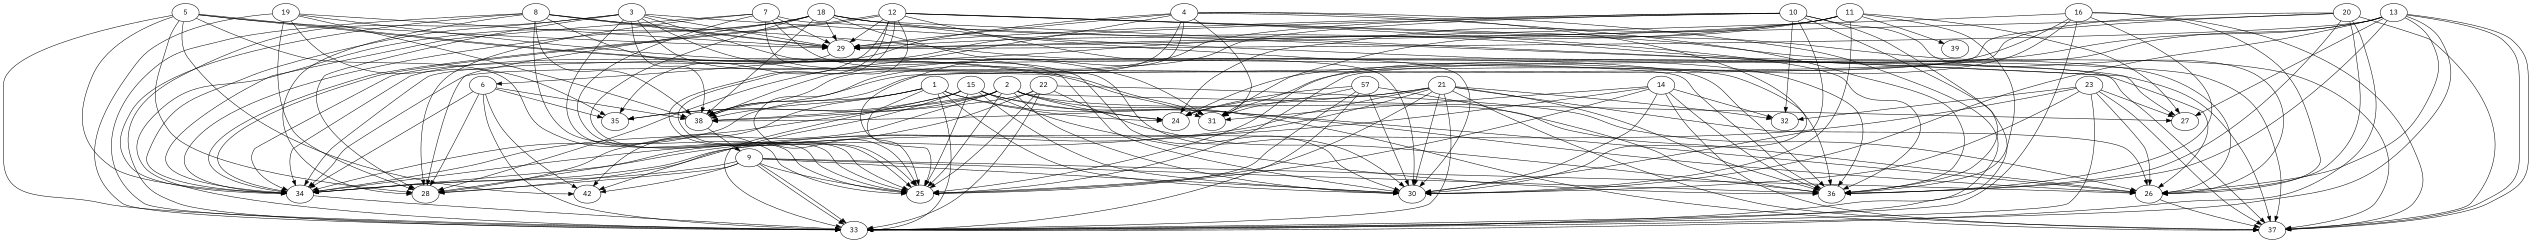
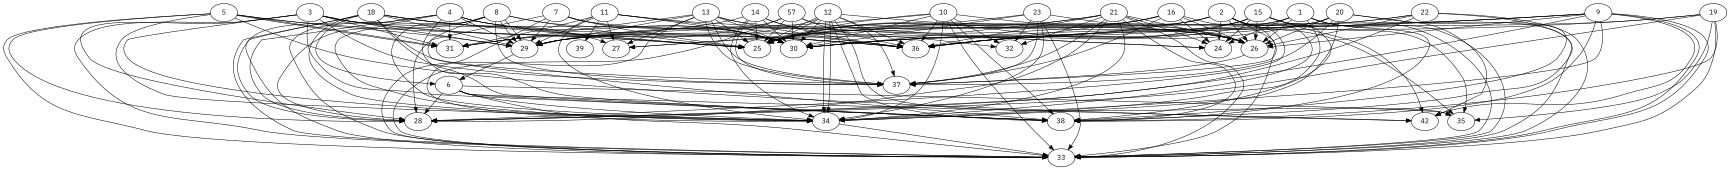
(1162, 59) -> (340, 70)
(1322, 70) -> none
(722, 138) -> (1355, 115)
